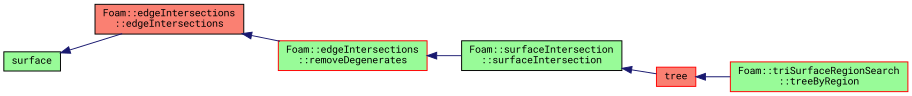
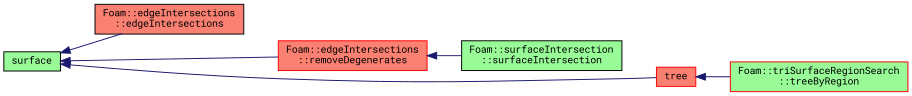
(266, 38) -> (174, 59)
(353, 56) -> (353, 56)
(644, 72) -> (363, 81)
